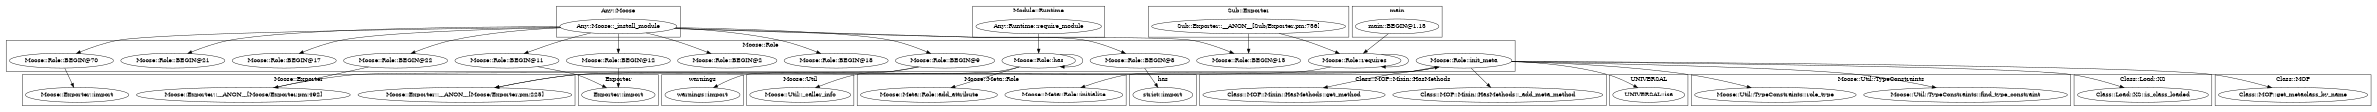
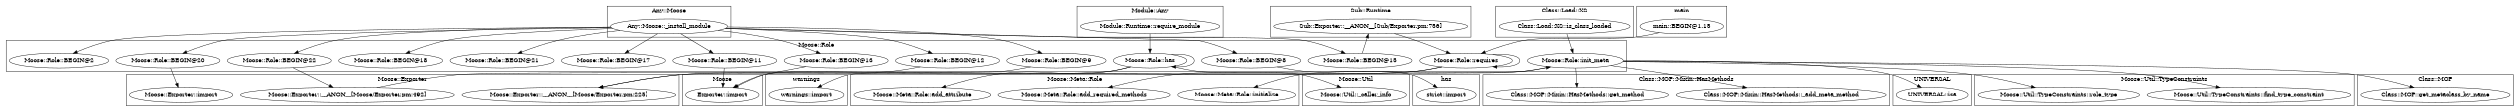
(1039, 11) -> (1150, 11)
(1249, 11) -> (1371, 11)
(1039, 26) -> (1150, 26)
(1249, 43) -> (1365, 46)
(61, 61) -> (168, 61)
none -> (836, 61)
(1939, 68) -> (1570, 43)
(846, 77) -> (1255, 72)
(618, 79) -> (722, 79)
none -> (1084, 95)
